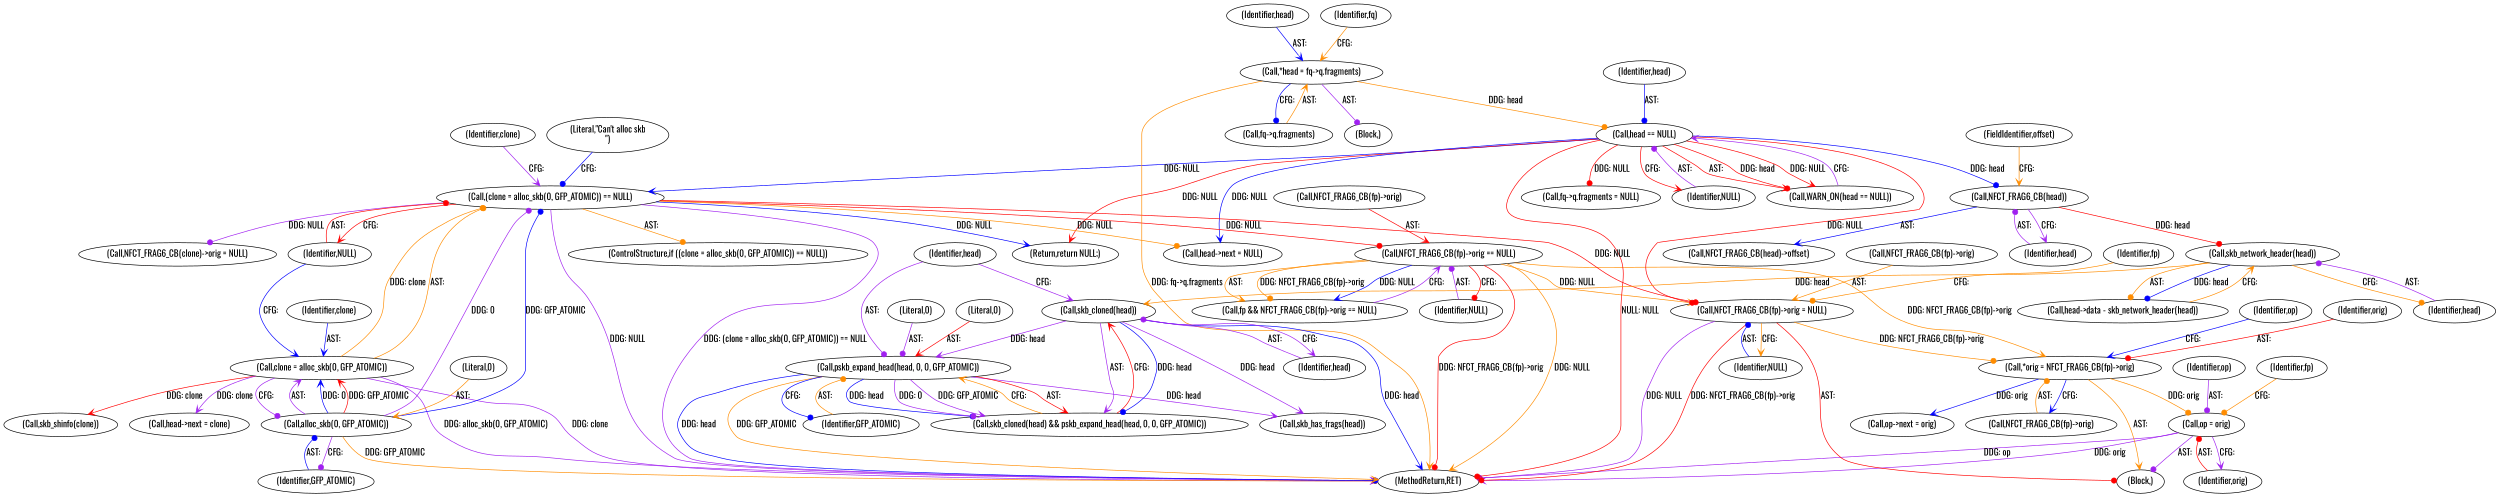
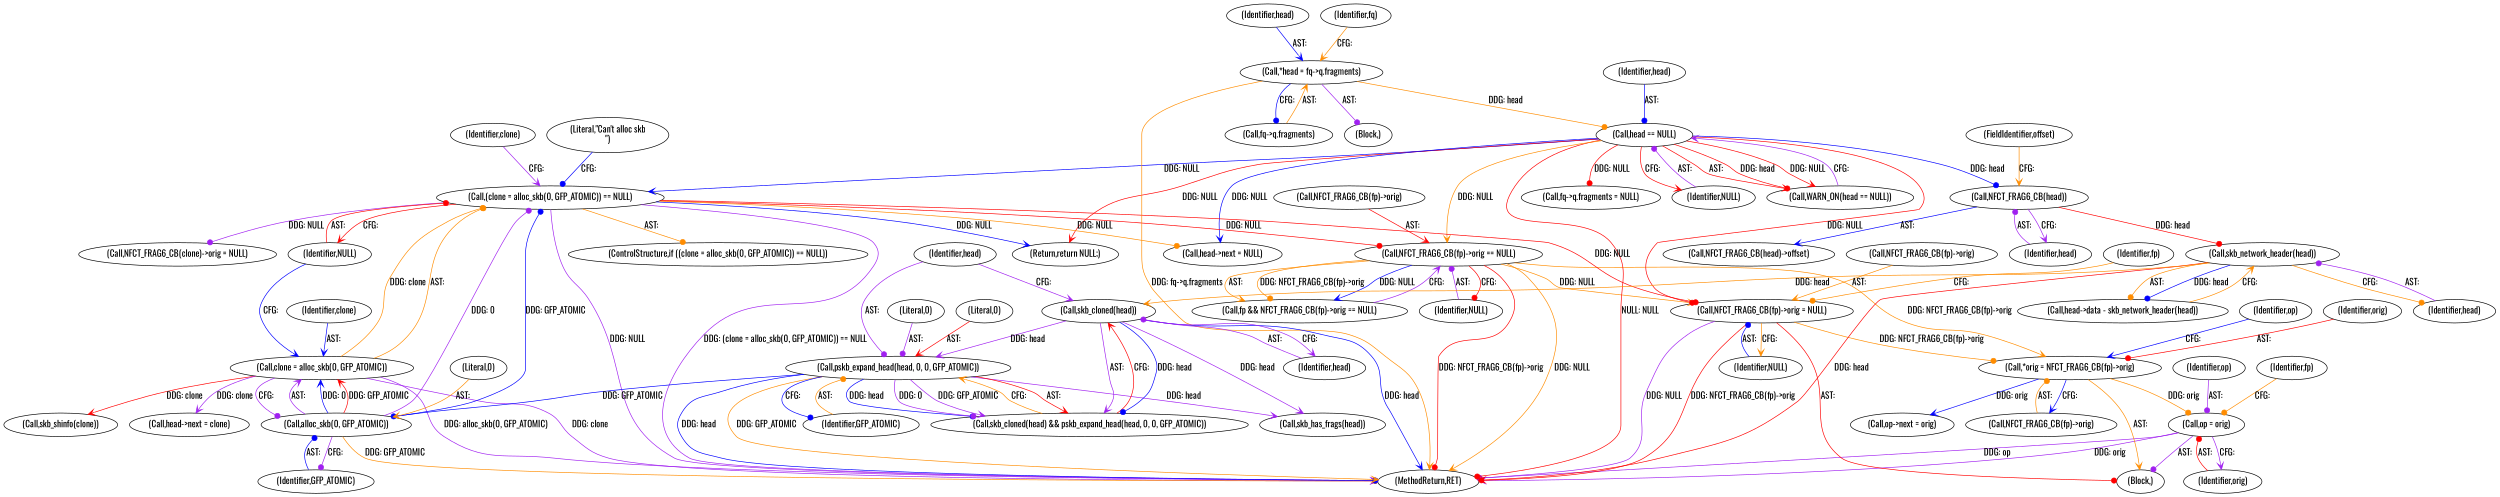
none -> (1501, 162)
none -> (1839, 349)
none -> (600, 392)
